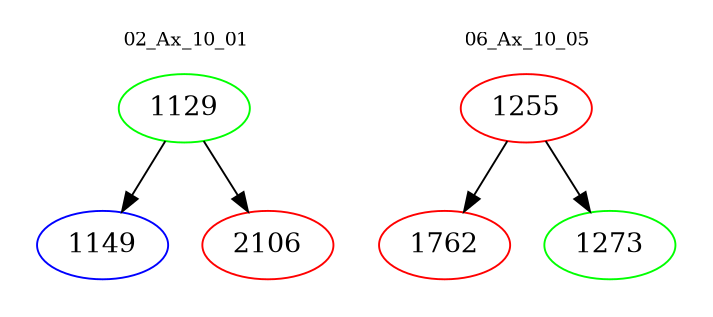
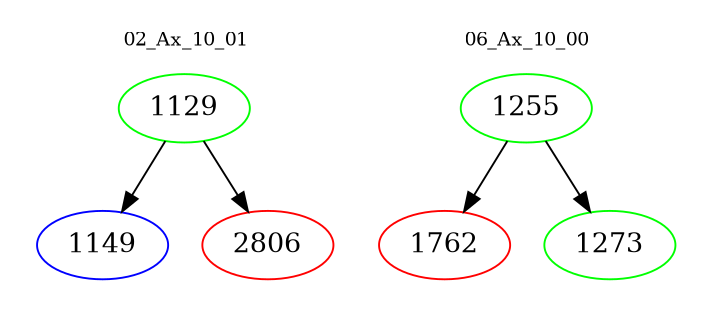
(527, 41) -> (527, 41)
(526, 108) -> (526, 108)
(268, 245) -> (268, 245)
